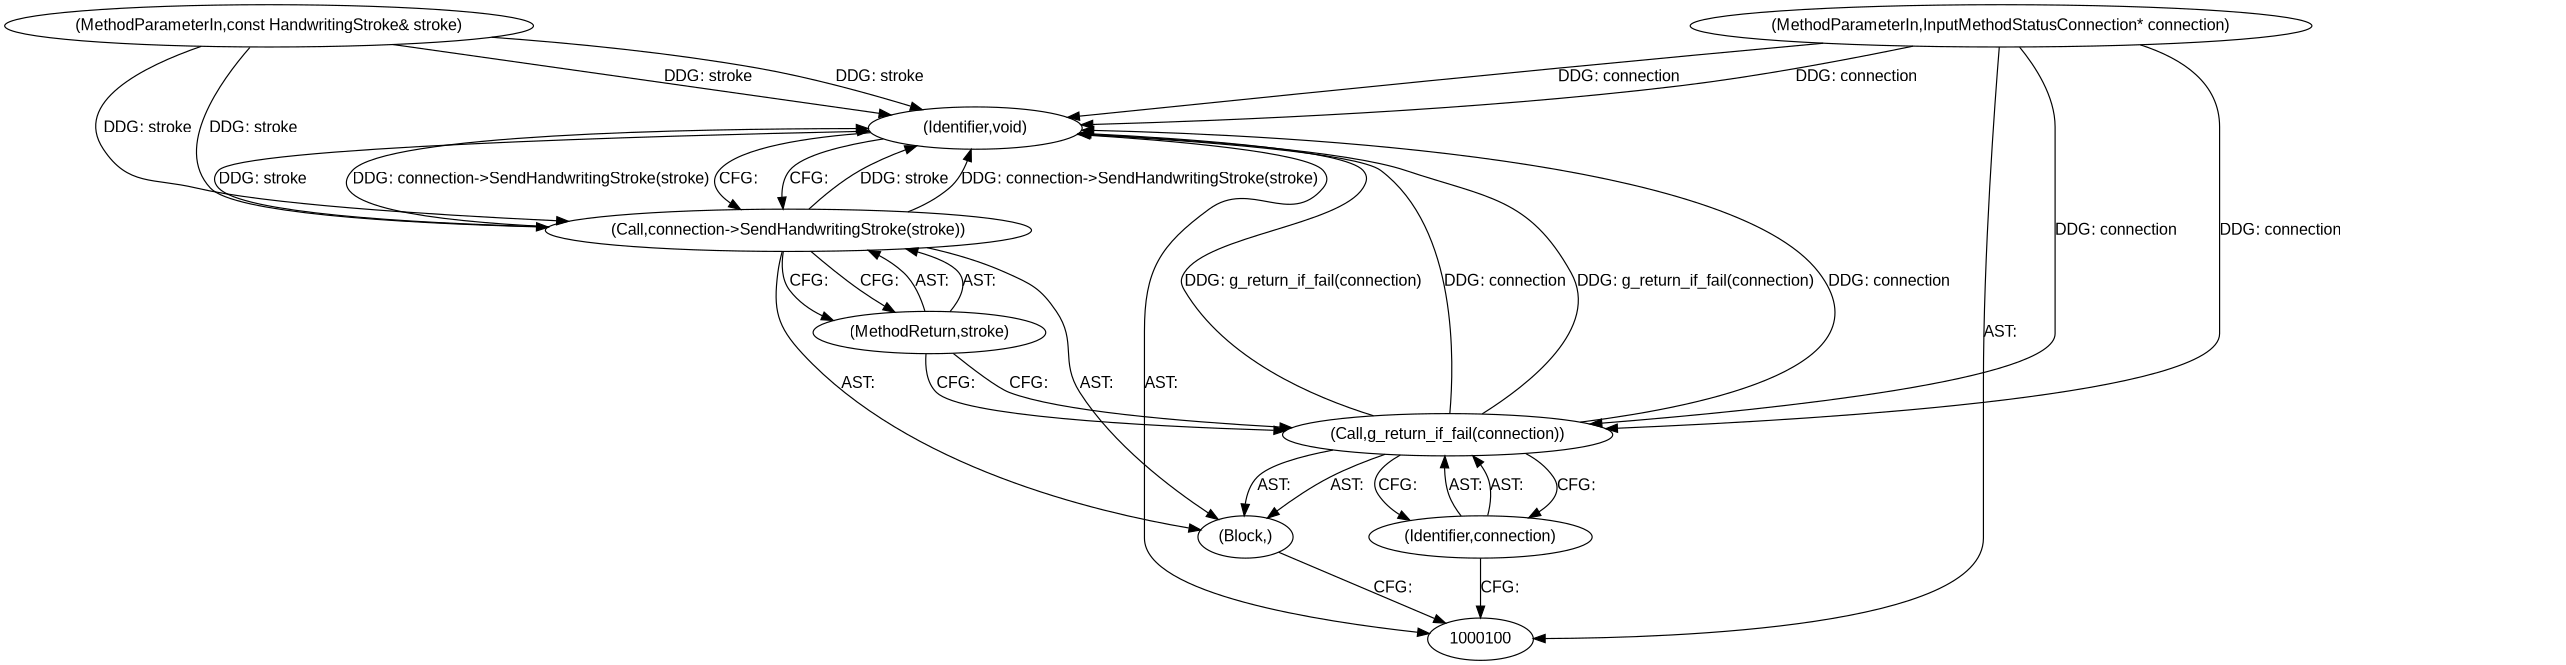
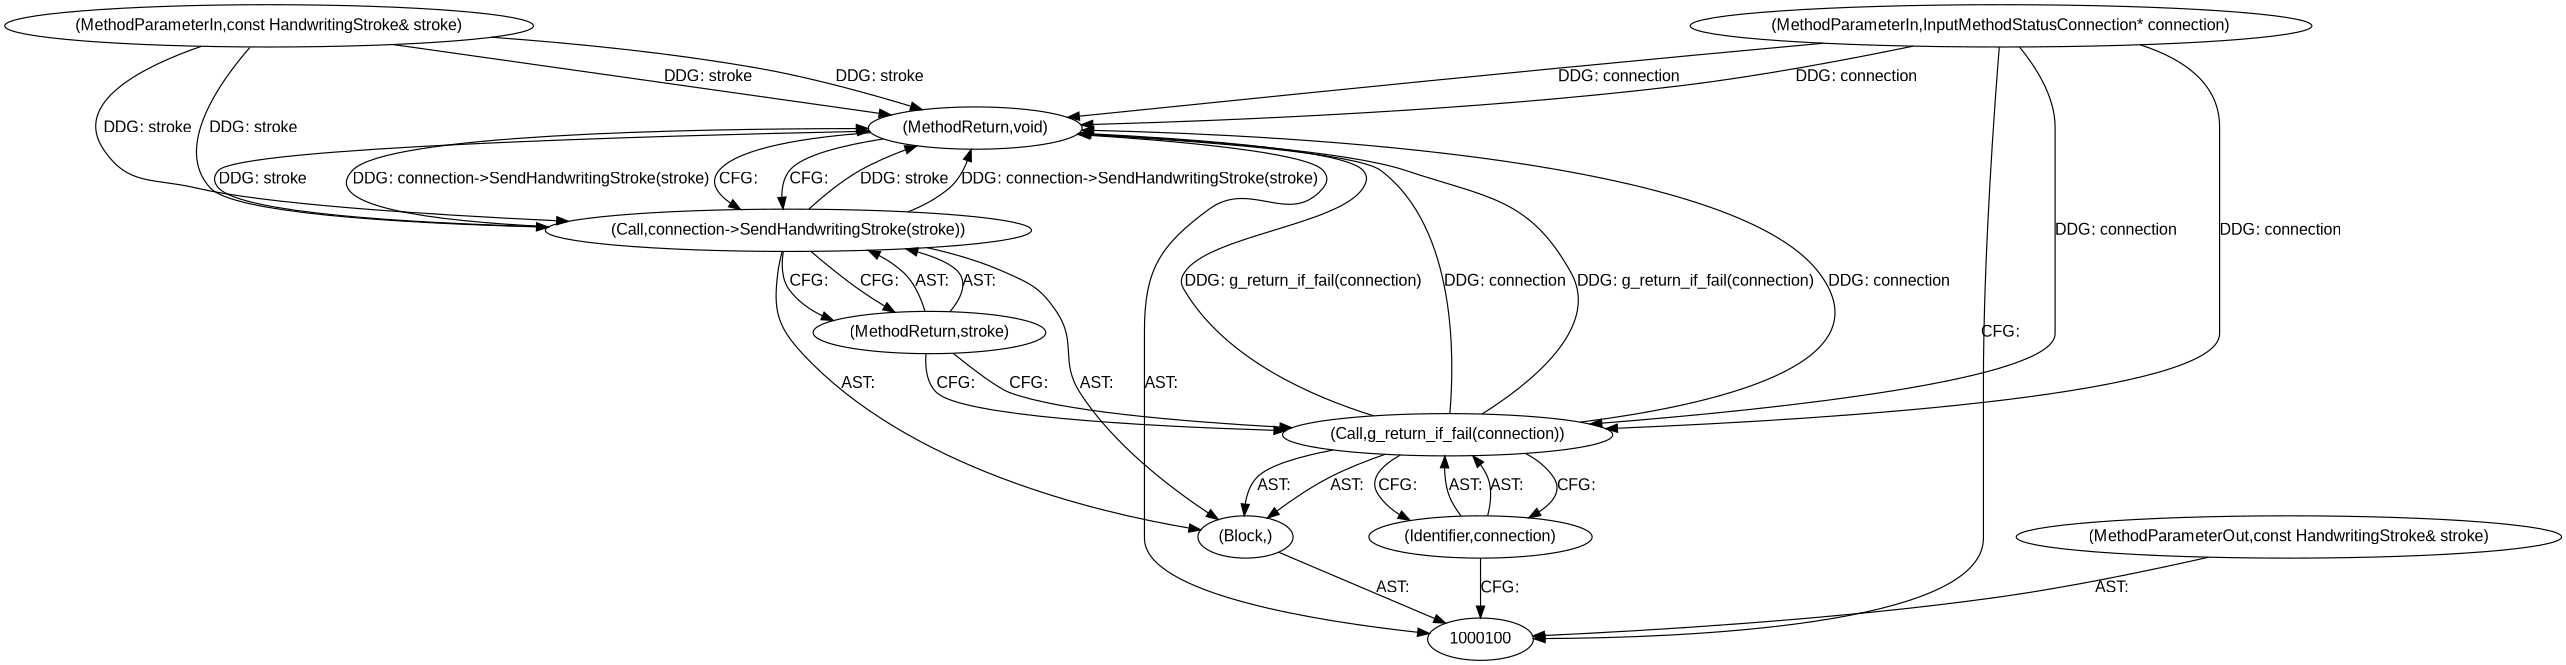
(975, 128) -> (975, 128)
(2003, 333) -> (2003, 333)
none -> (2289, 537)
(1395, 588) -> (1395, 588)
